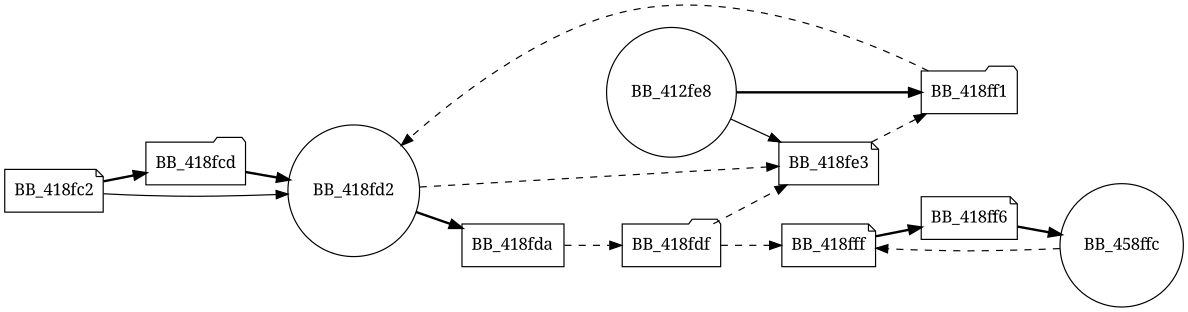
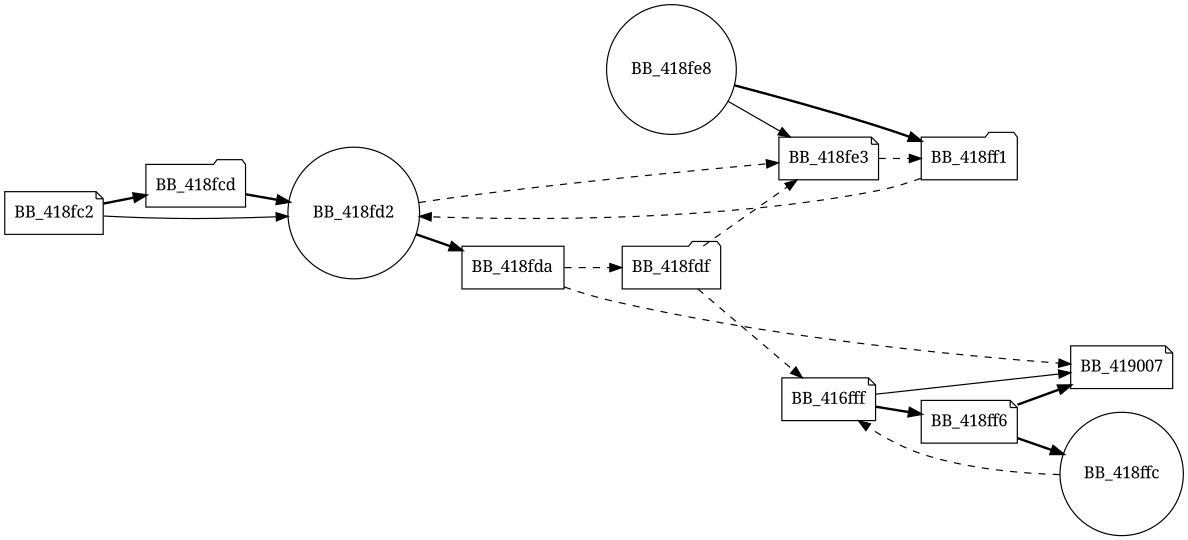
(671, 92) -> (671, 69)
(829, 245) -> (829, 399)
(1122, 245) -> (1122, 474)
none -> (1122, 367)
